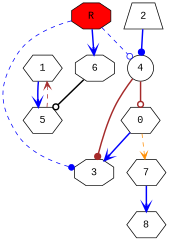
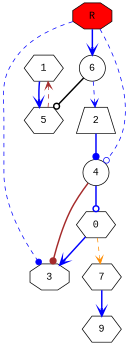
(95, 68) -> (92, 68)
none -> (94, 91)
(141, 91) -> (96, 196)
(146, 225) -> (102, 329)
